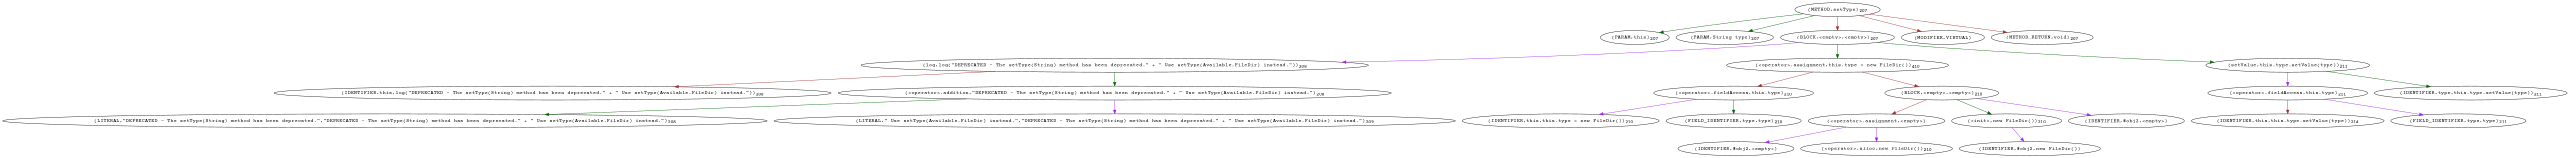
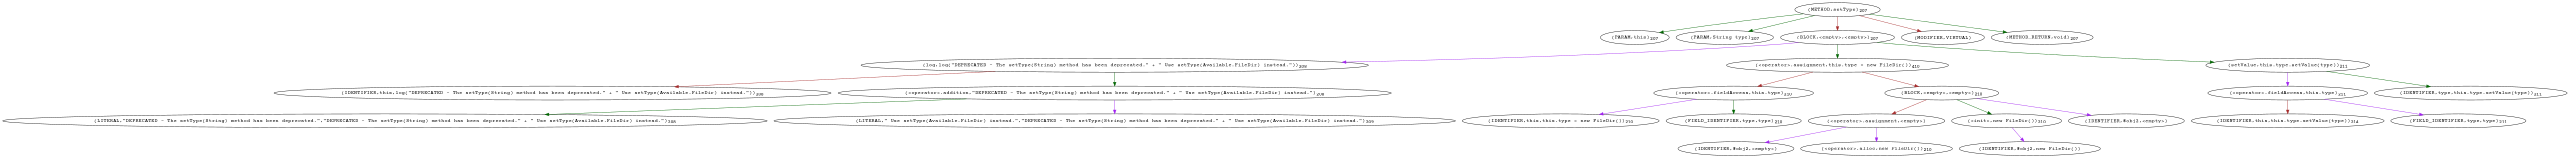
(1936, 23) -> (1936, 23)
